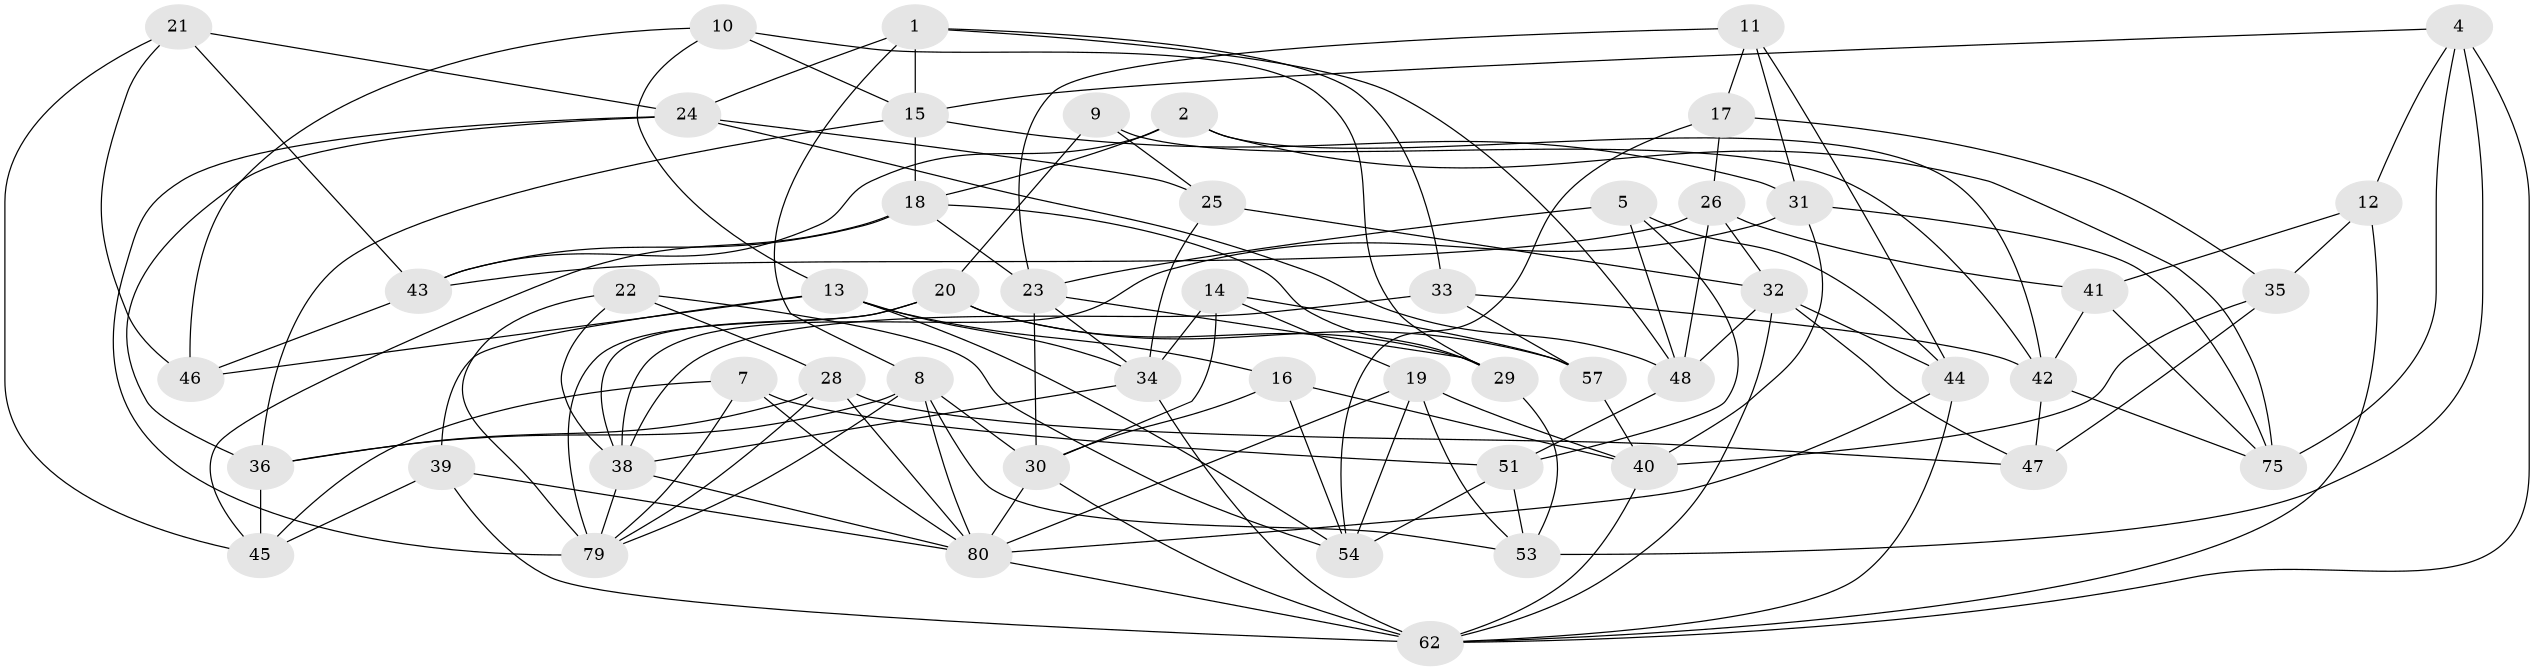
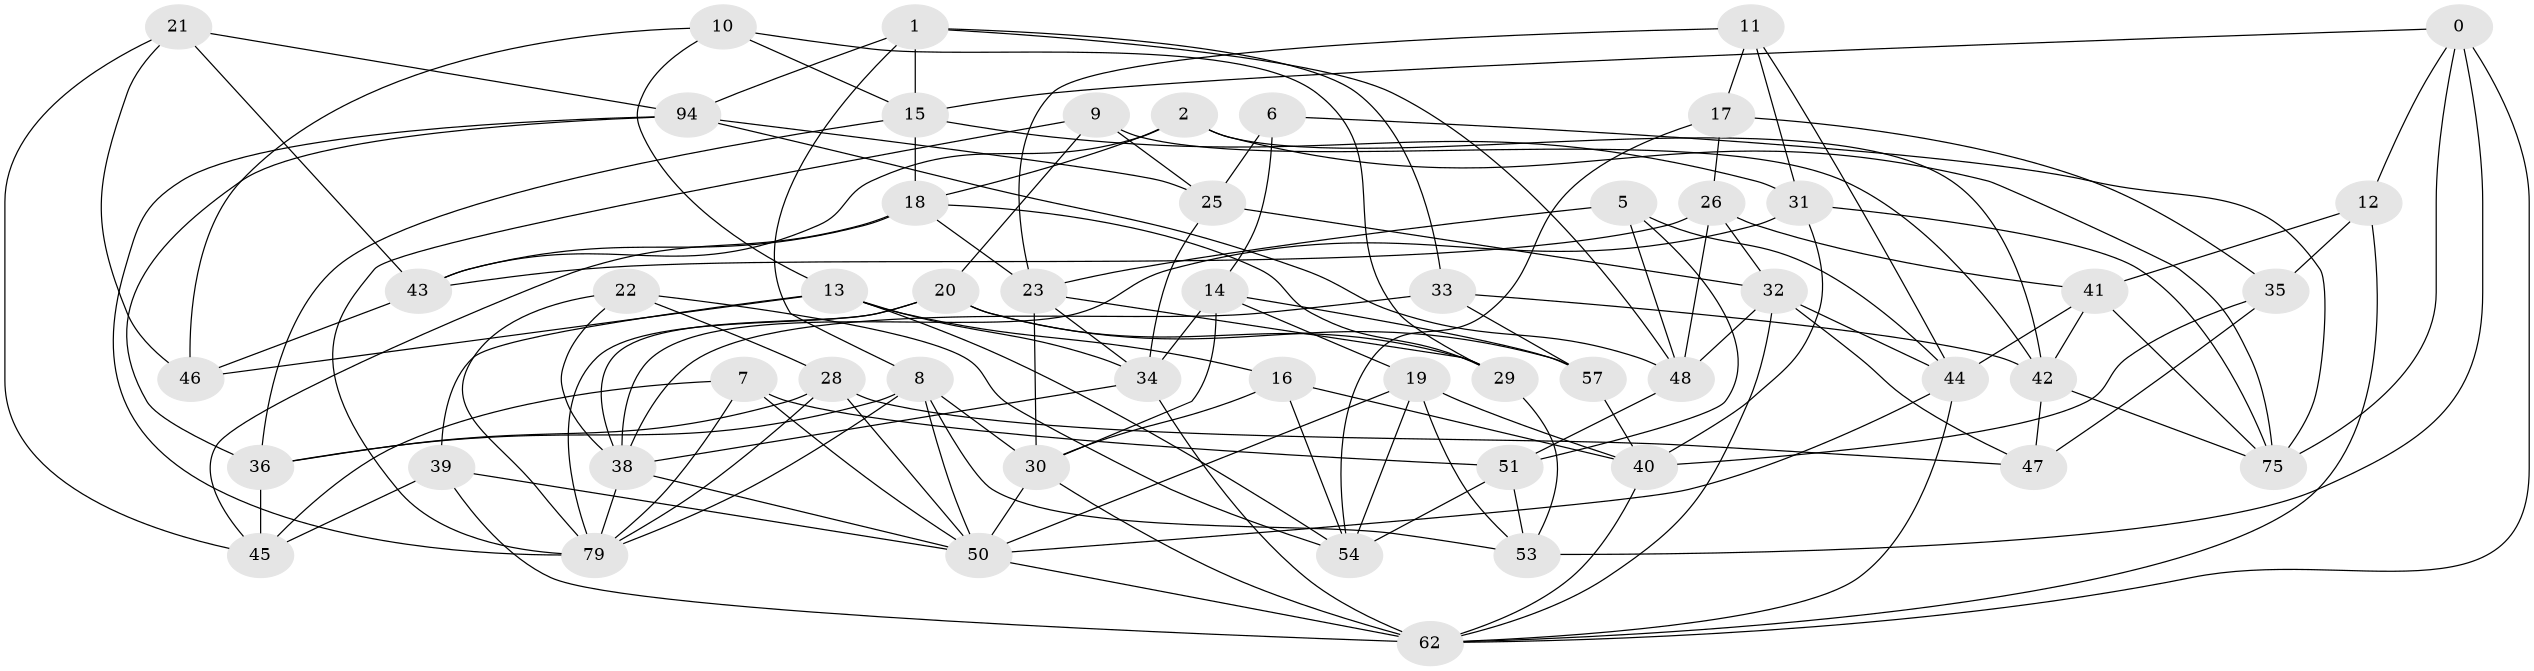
(2459, 27) -> (2459, 27)
(688, 115) -> (688, 115)
none -> (1273, 115)
none -> (507, 230)
none -> (2025, 335)
(979, 556) -> (979, 556)
